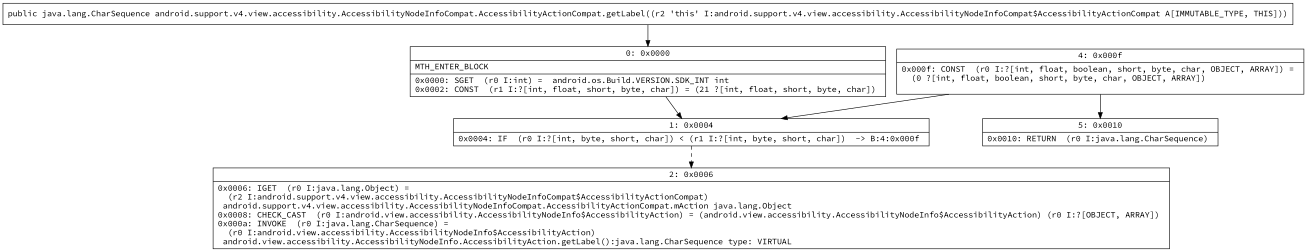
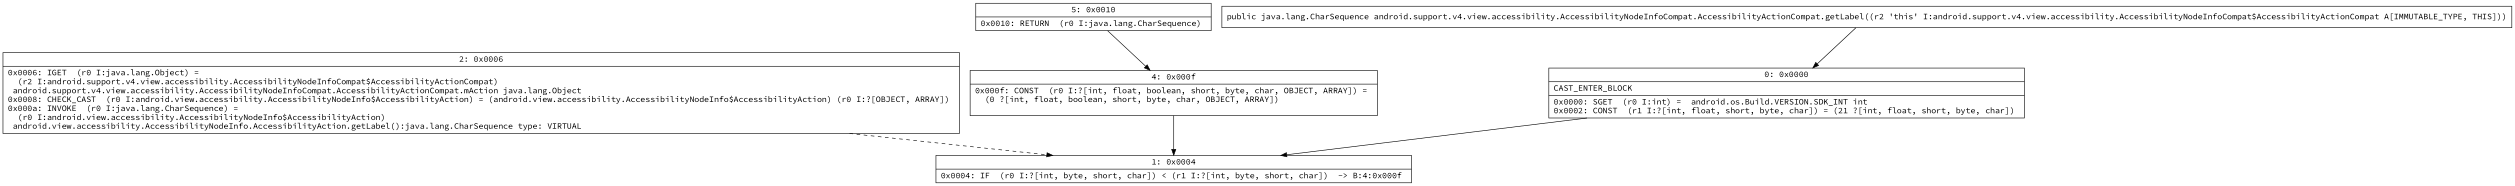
(452, 67) -> (1593, 88)
(1100, 103) -> (1127, 48)
(691, 154) -> (948, 144)
